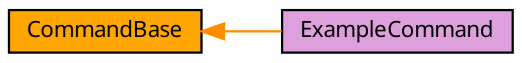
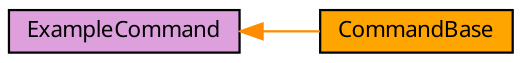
(253, 31) -> (291, 31)
